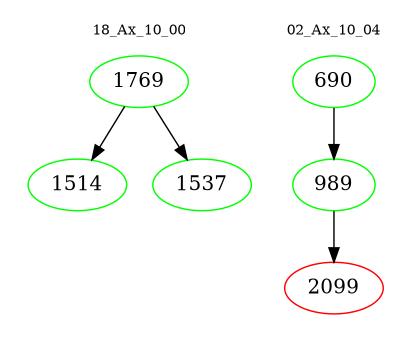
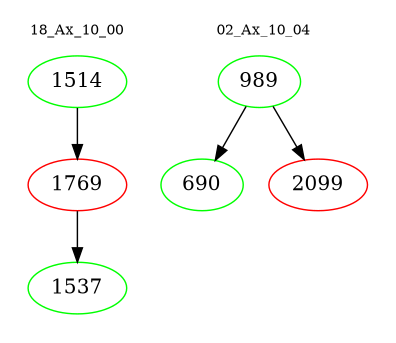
(139, 82) -> (77, 185)
(334, 126) -> (234, 127)
(112, 127) -> (77, 126)
